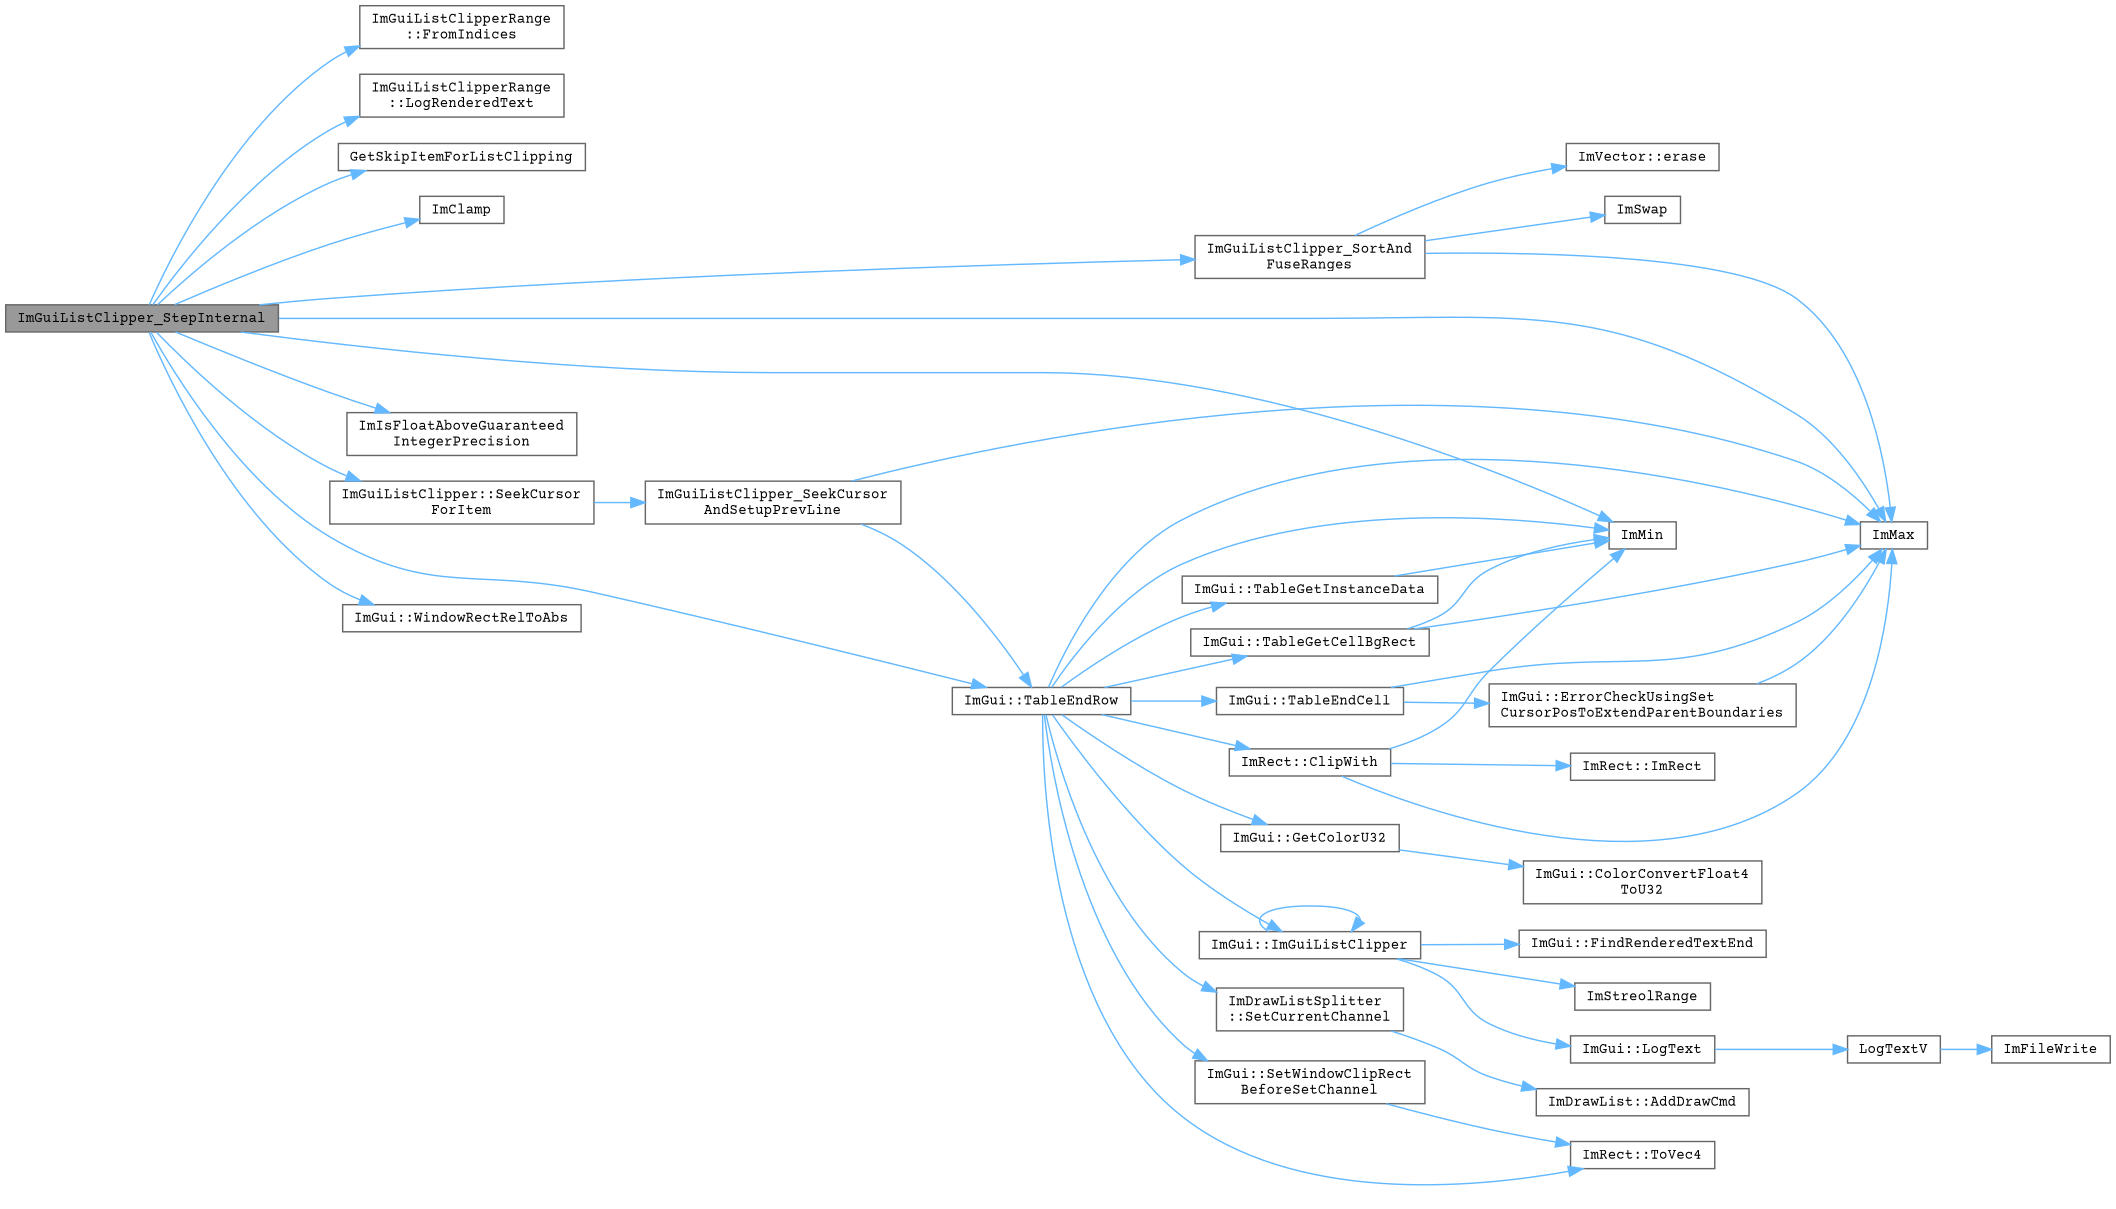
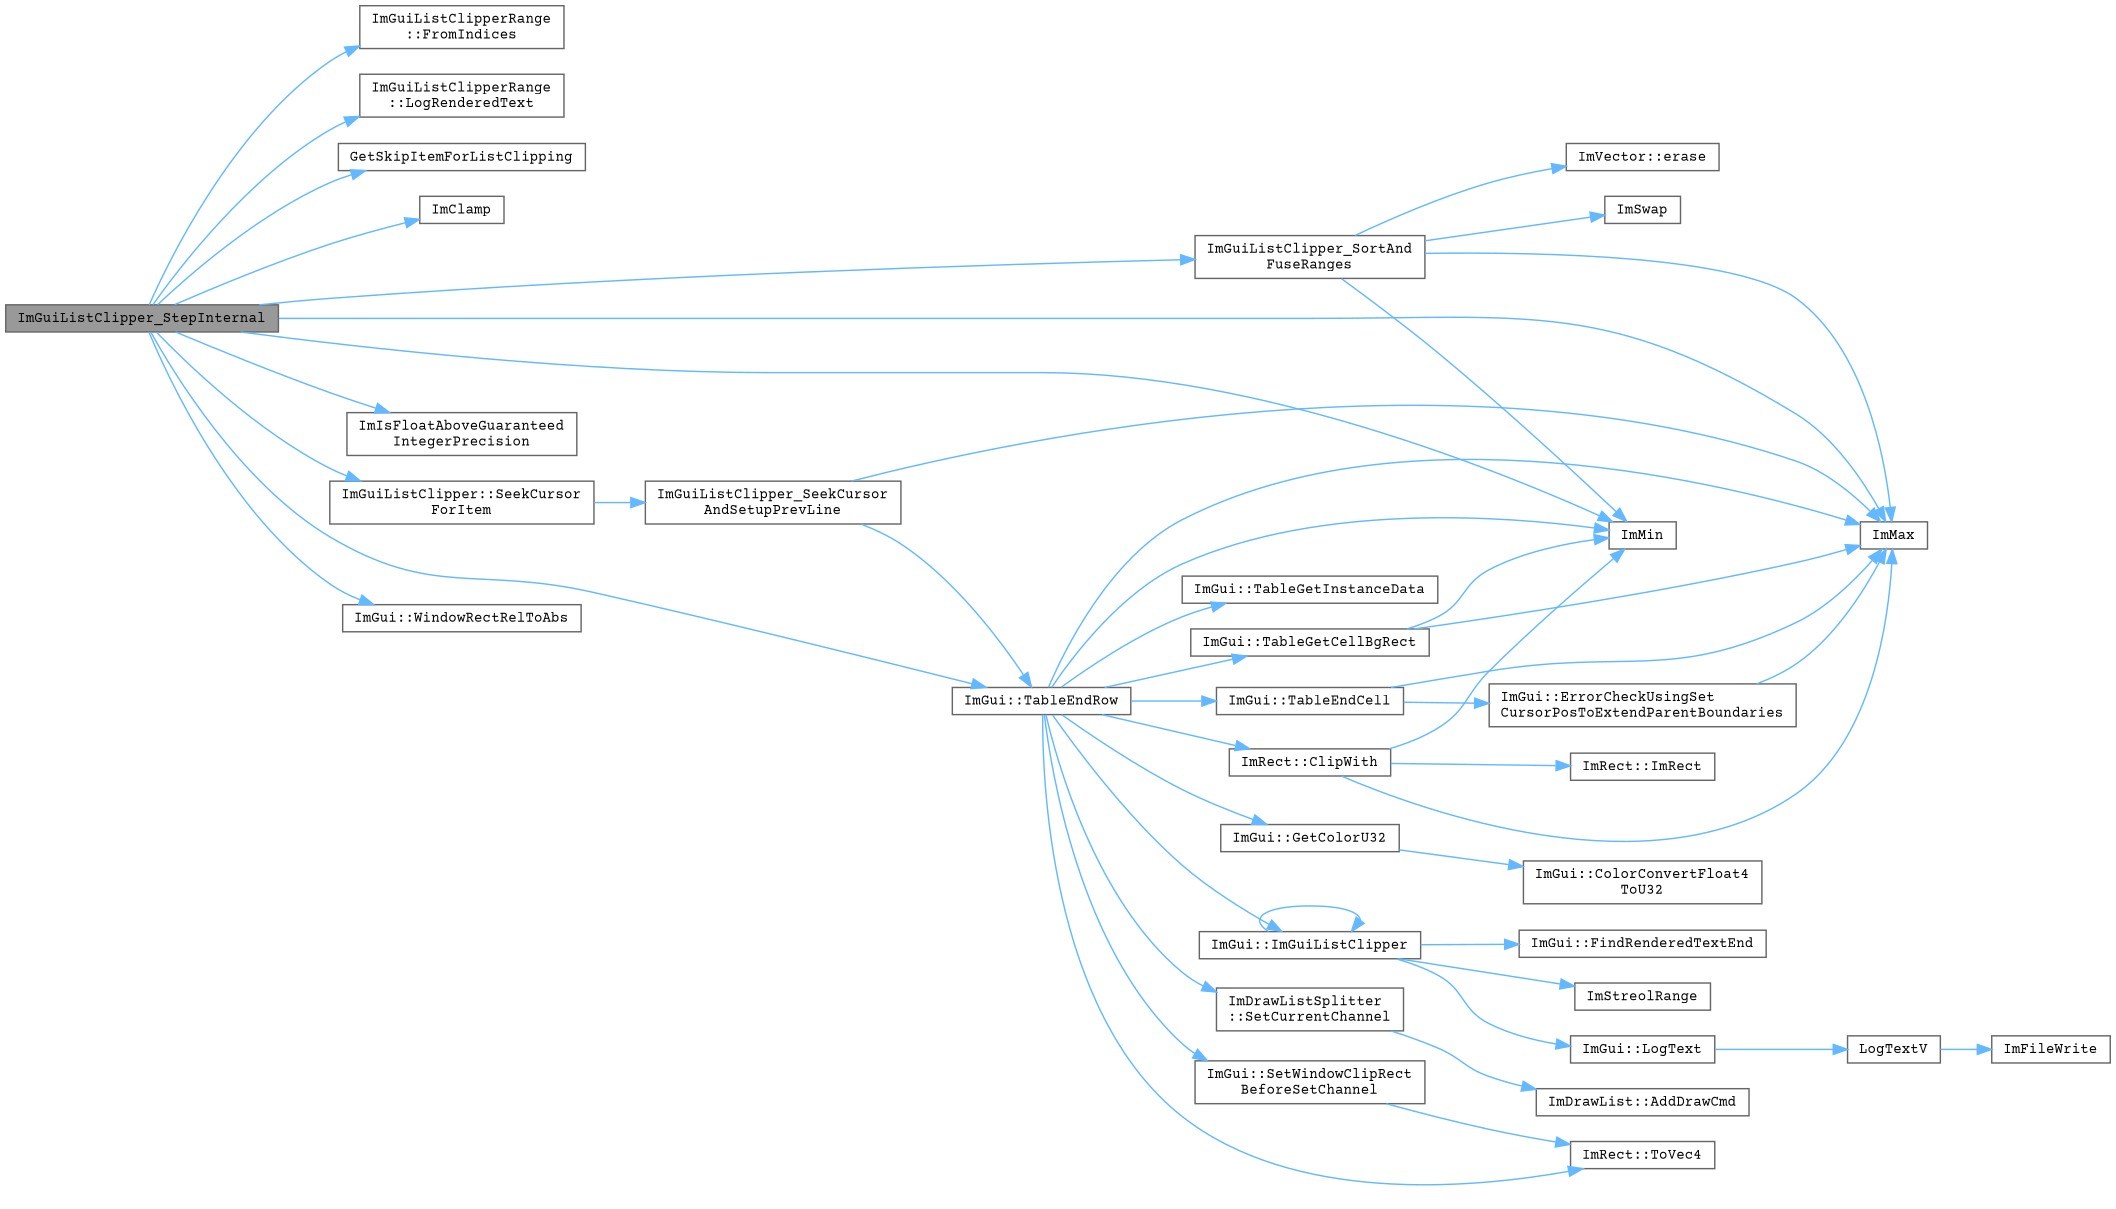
(1484, 561) -> (1483, 391)
